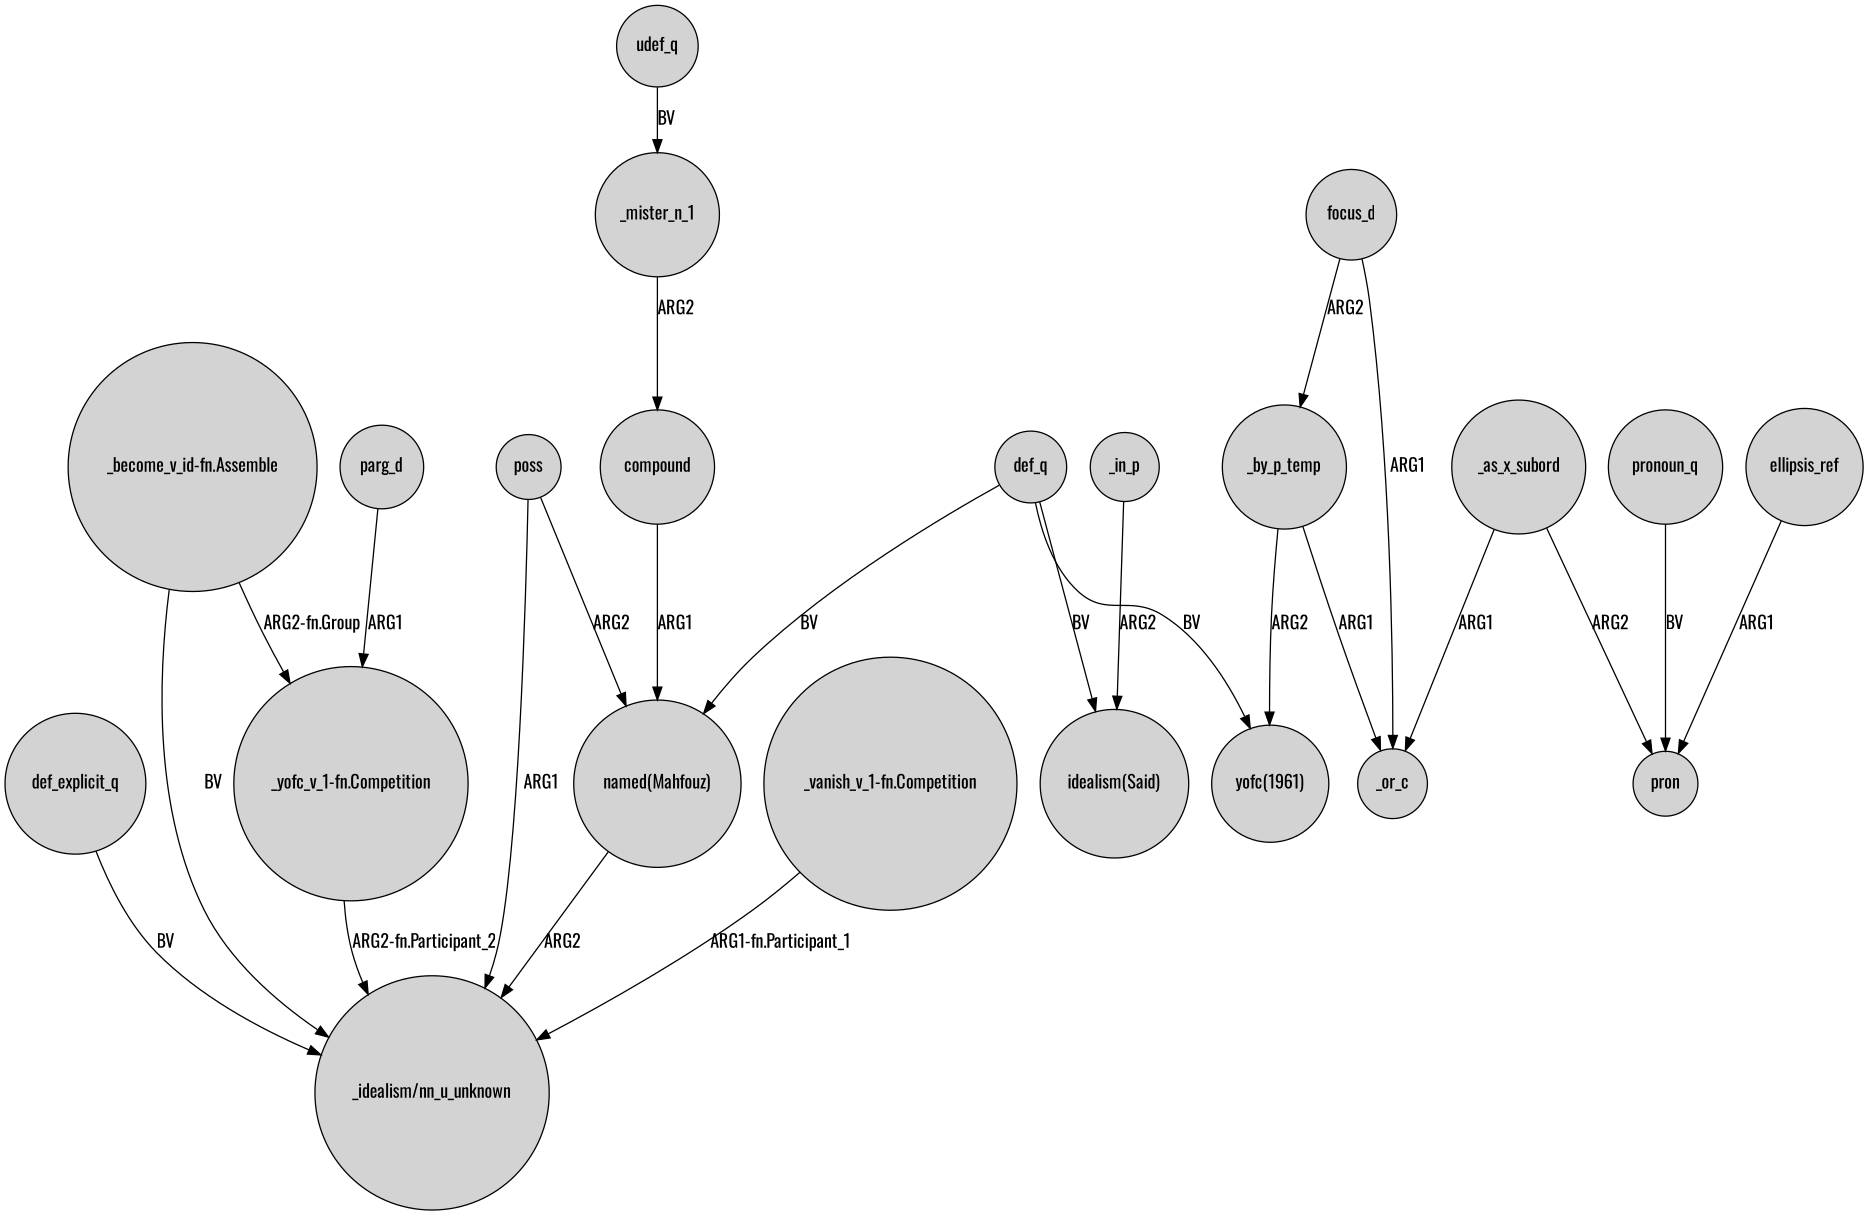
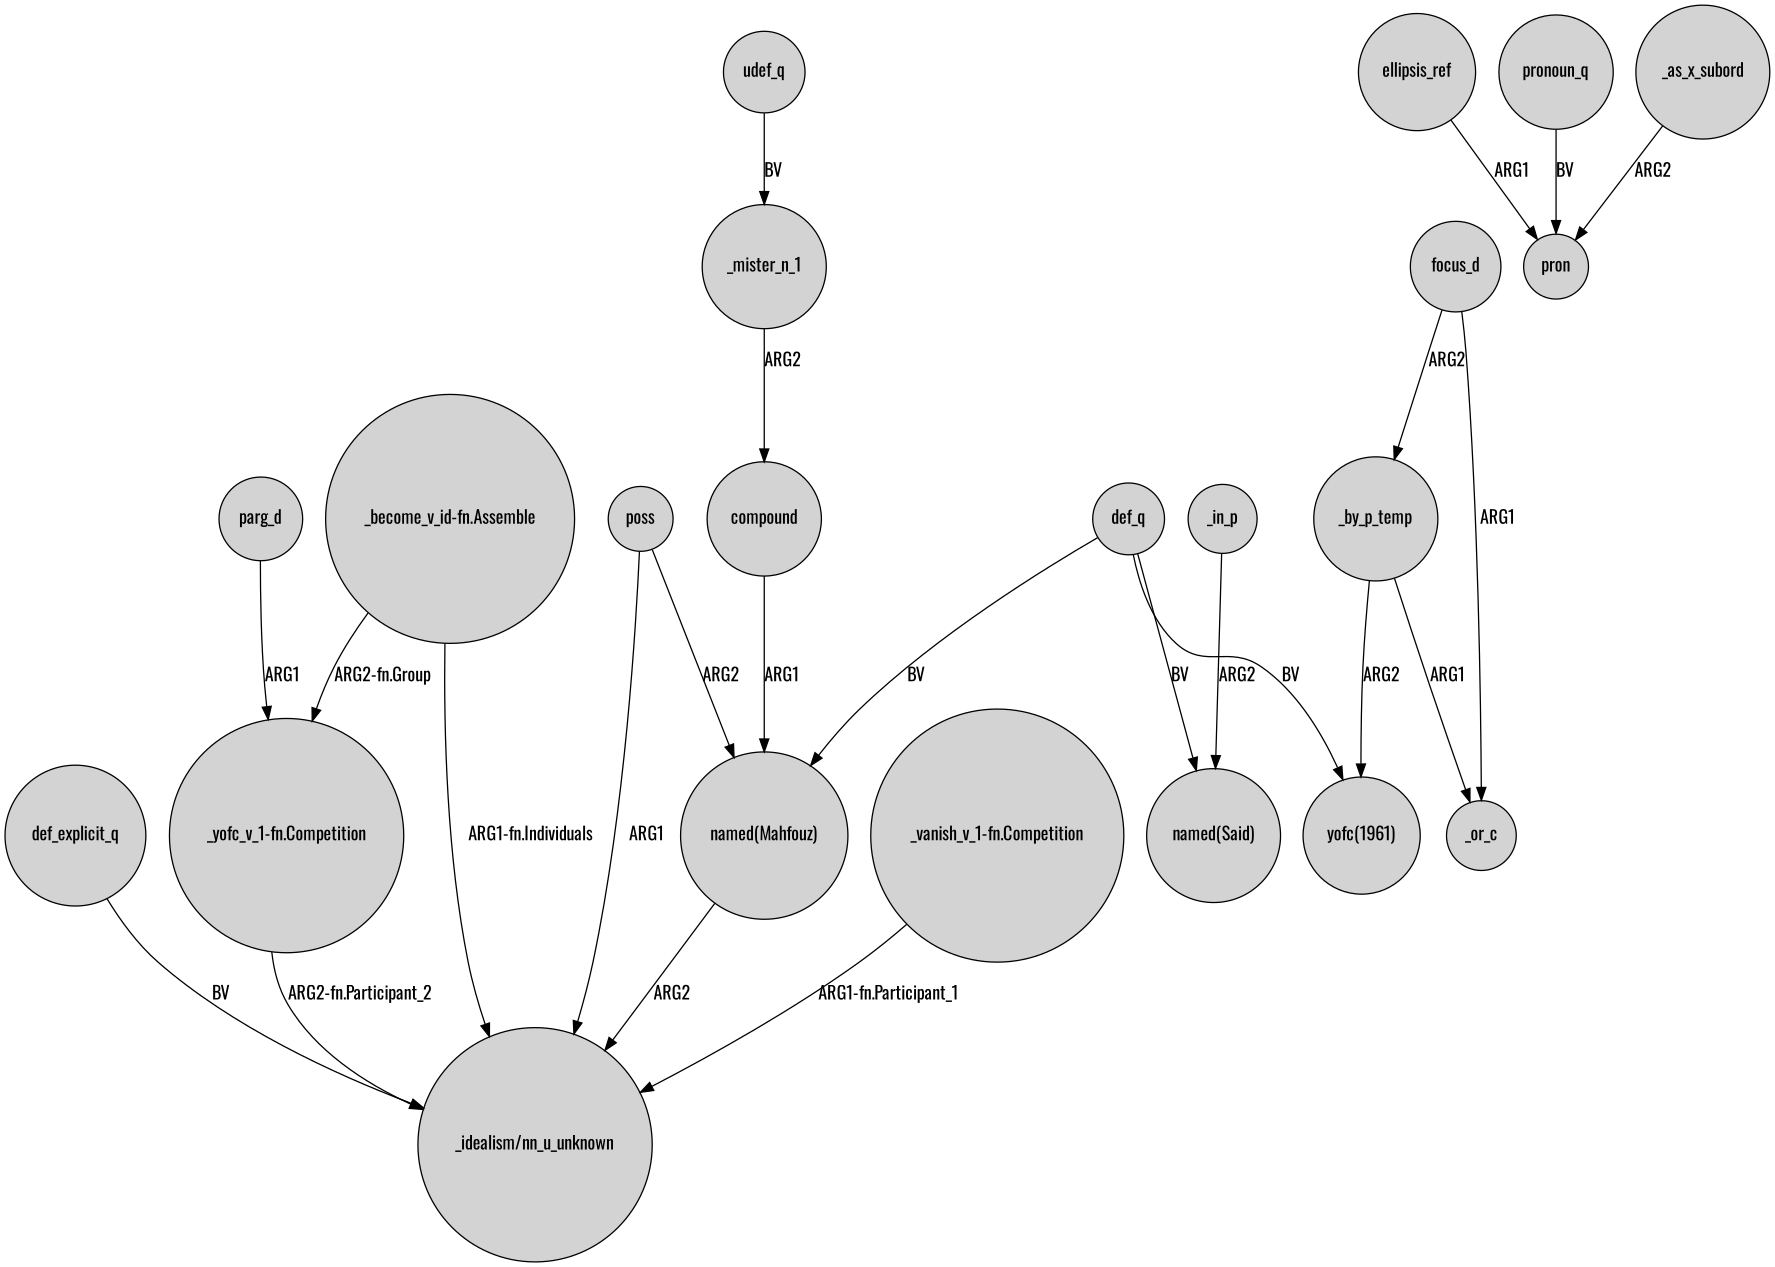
(1452, 634) -> none
(213, 784) -> (531, 836)
(1114, 784) -> (1214, 836)
